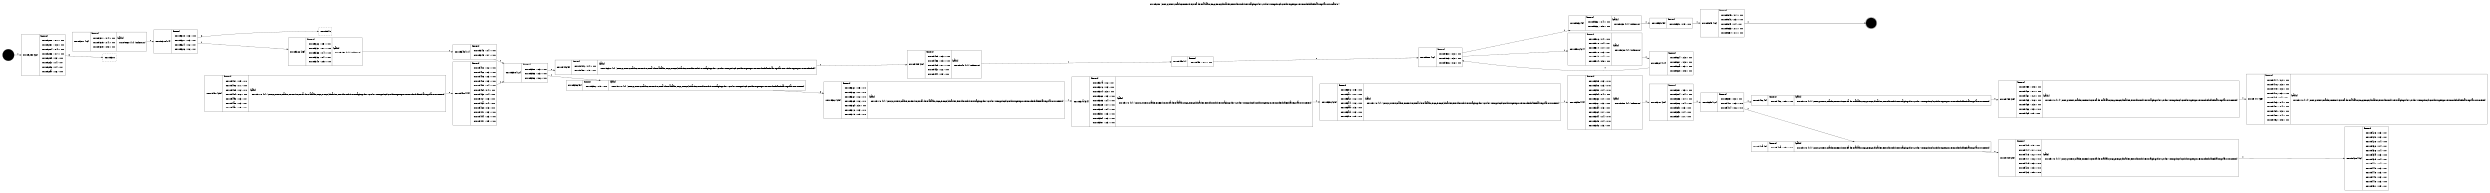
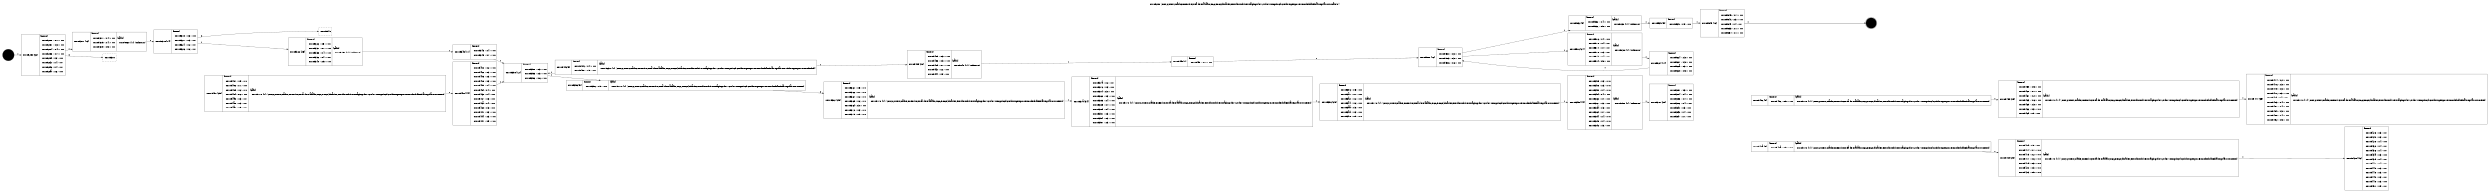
none -> (68, 50)
(551, 70) -> (552, 73)
(1722, 102) -> none
